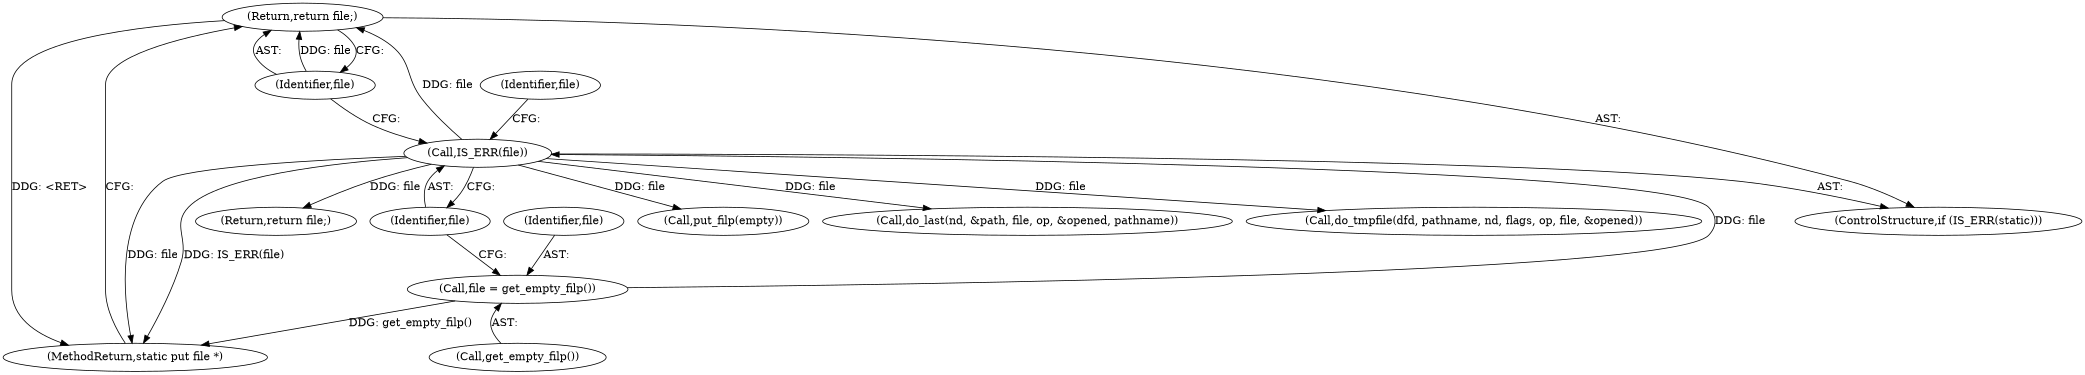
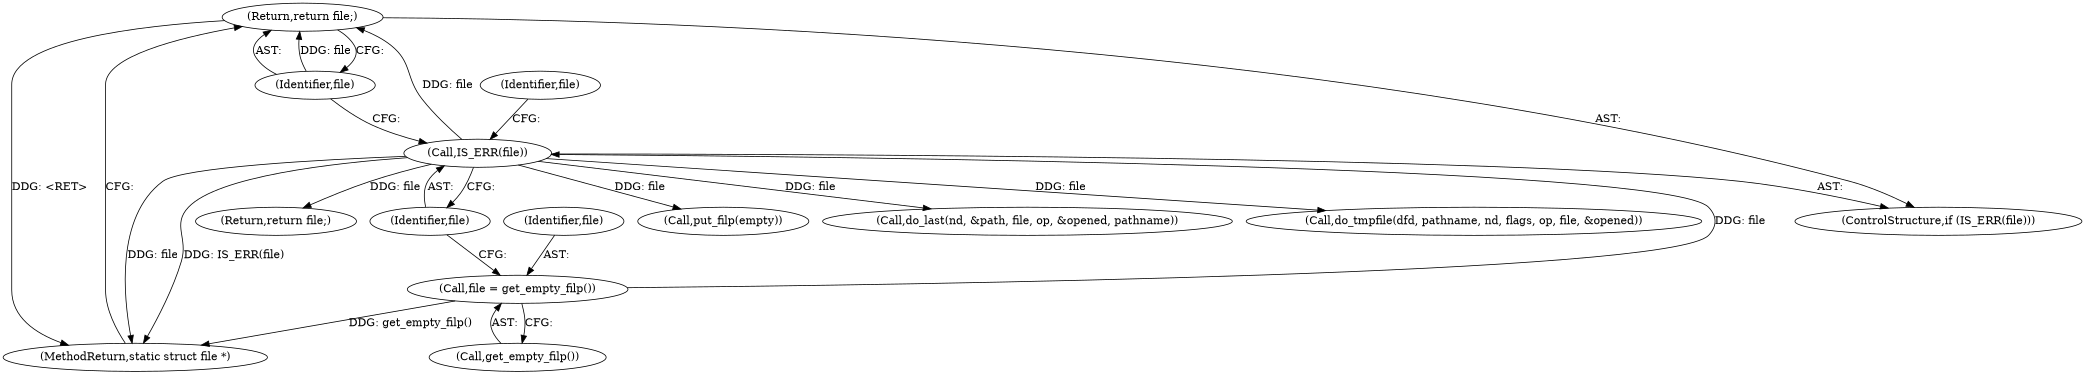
(1938, 221) -> (1938, 221)
none -> (525, 319)
(135, 357) -> (135, 357)
